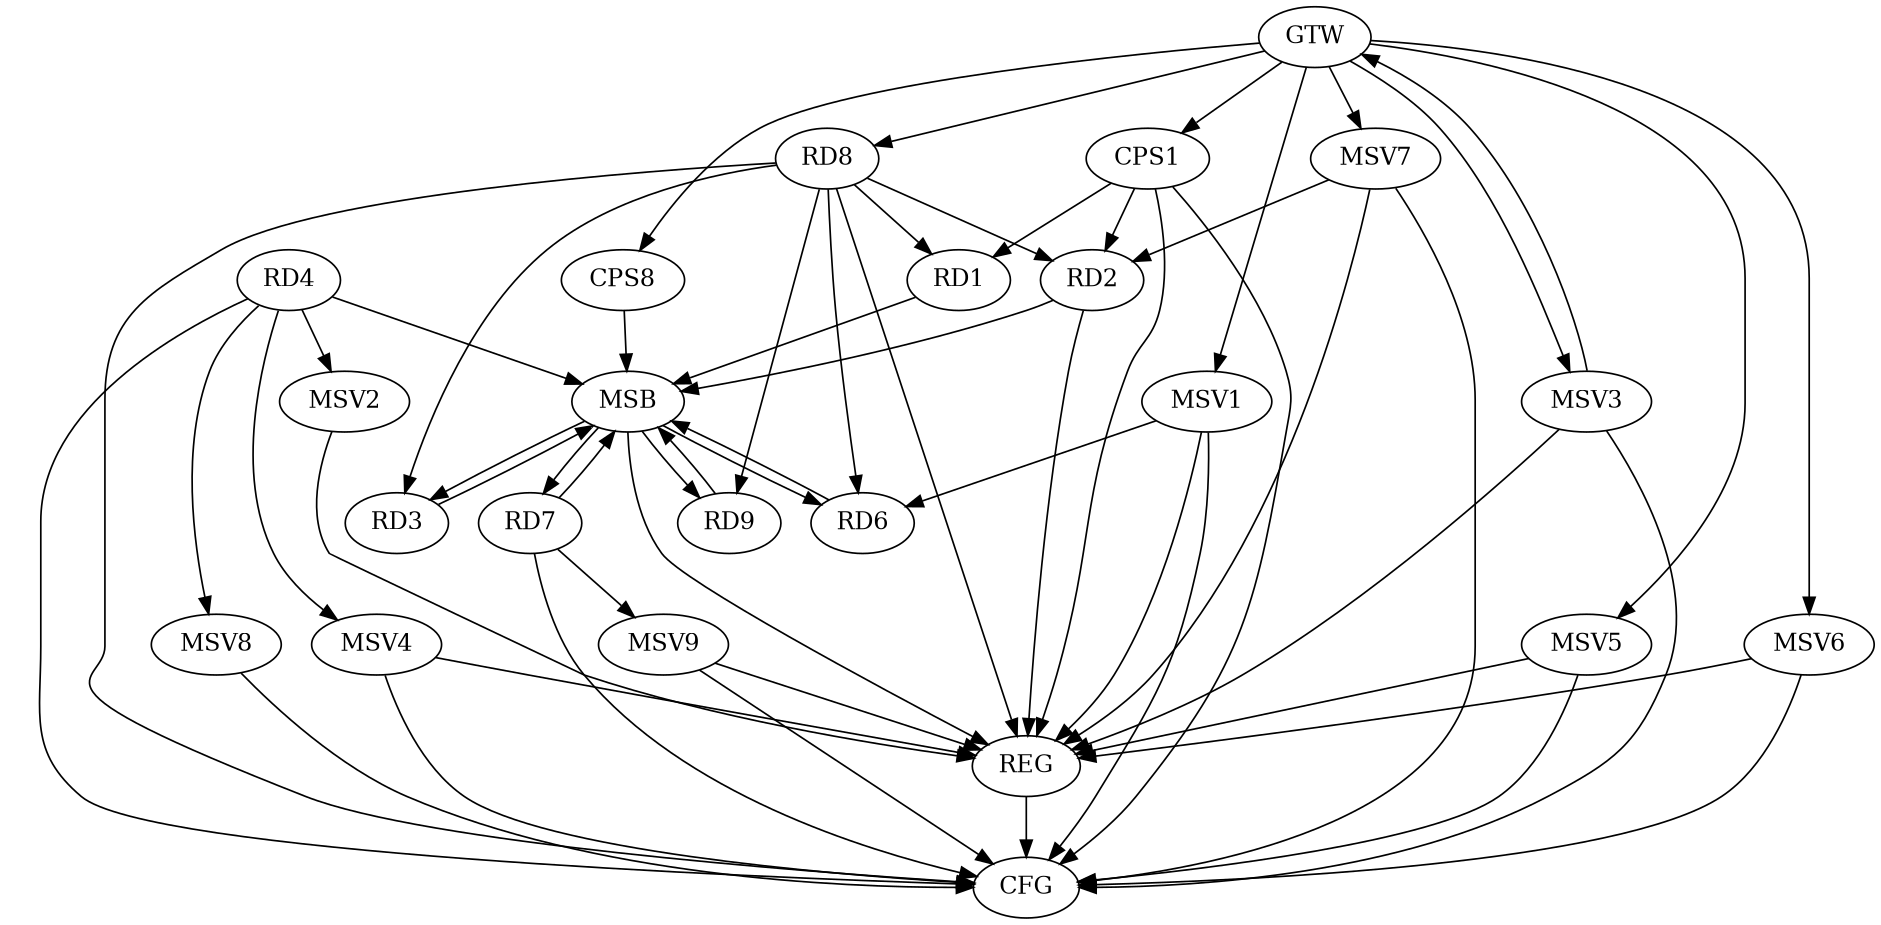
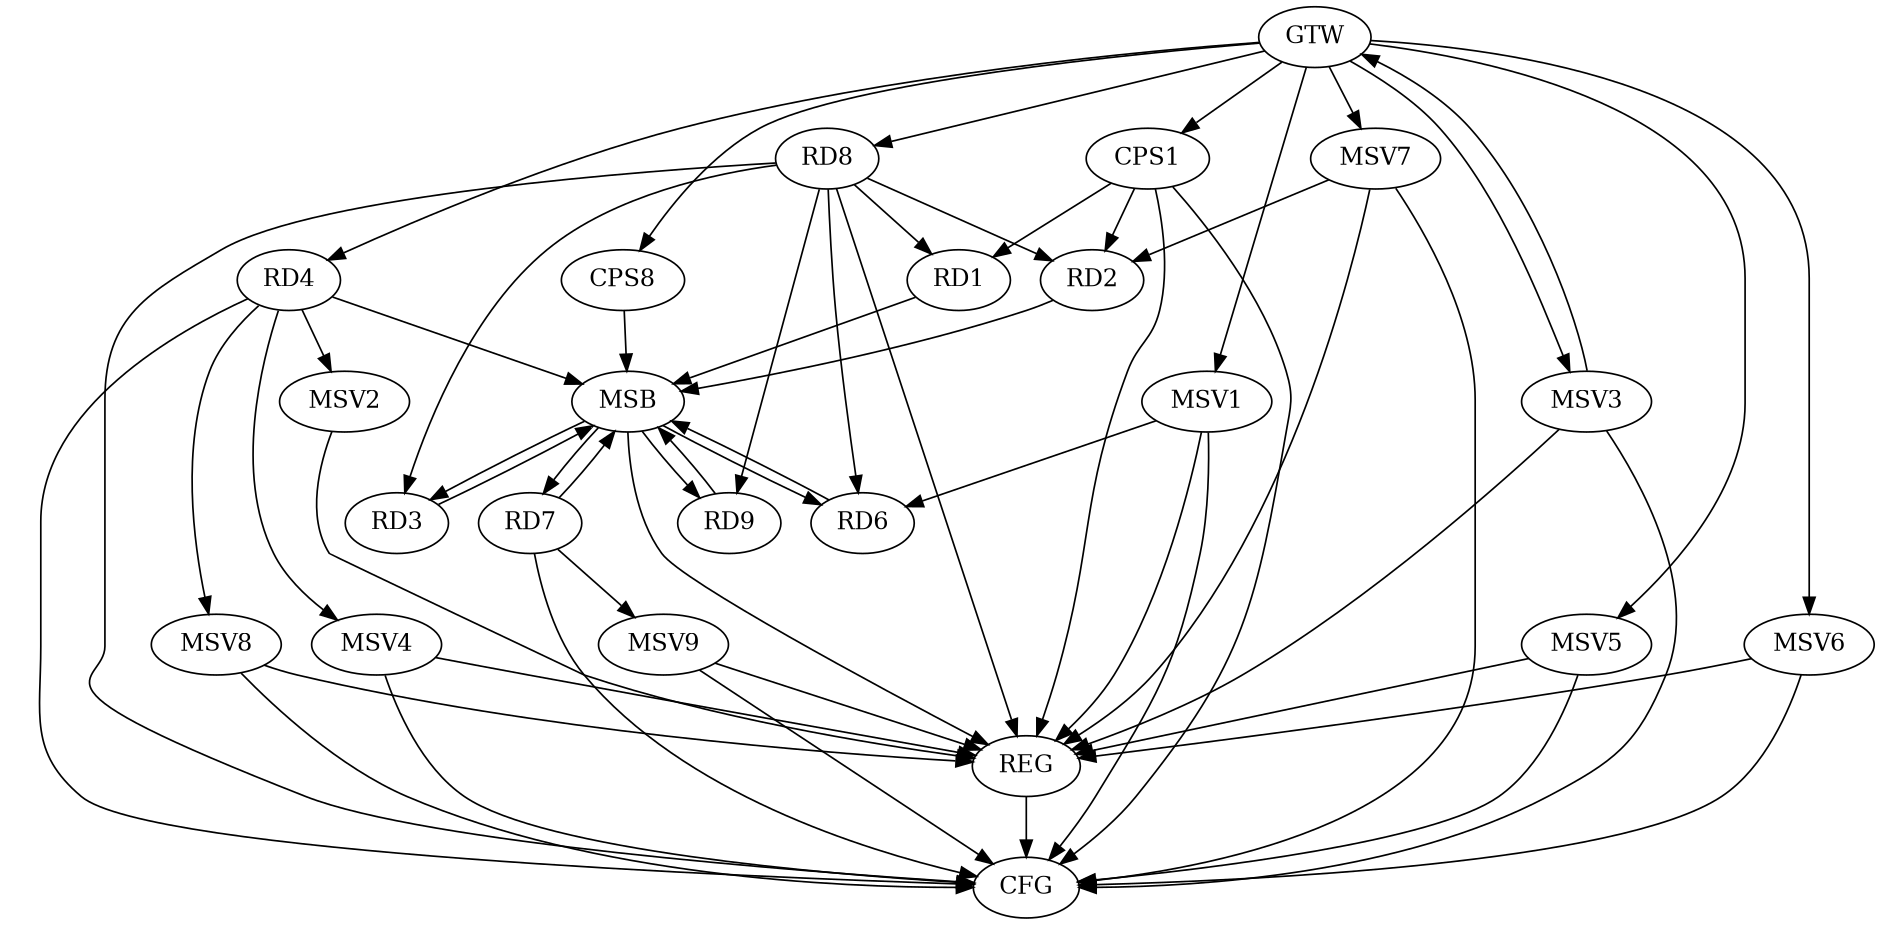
none -> (791, 103)
(1048, 513) -> (608, 729)
